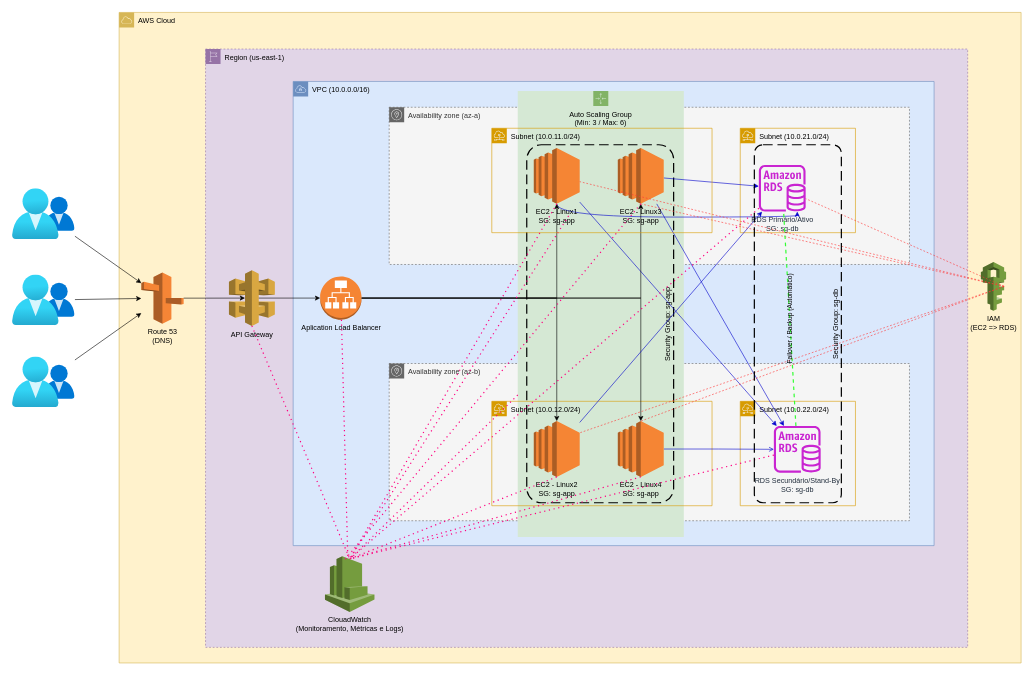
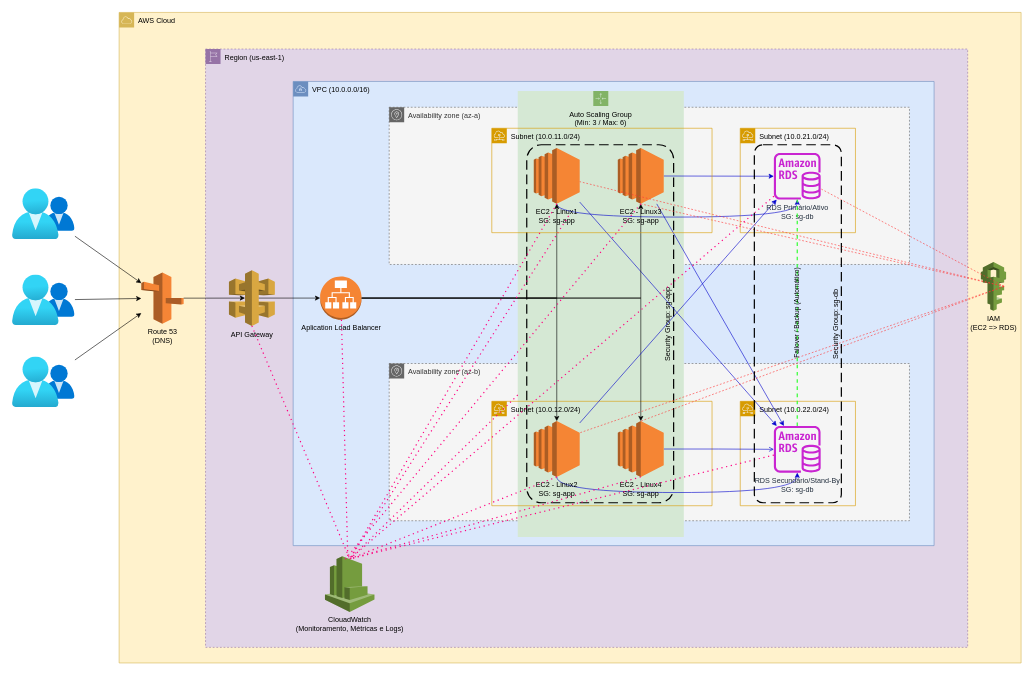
(782, 188) -> (797, 176)
none -> (765, 489)
